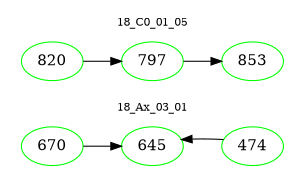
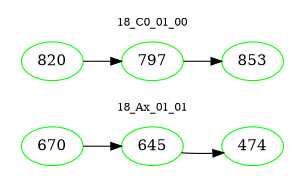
(152, 23) -> (152, 23)
(152, 108) -> (152, 108)
(208, 139) -> (197, 153)
